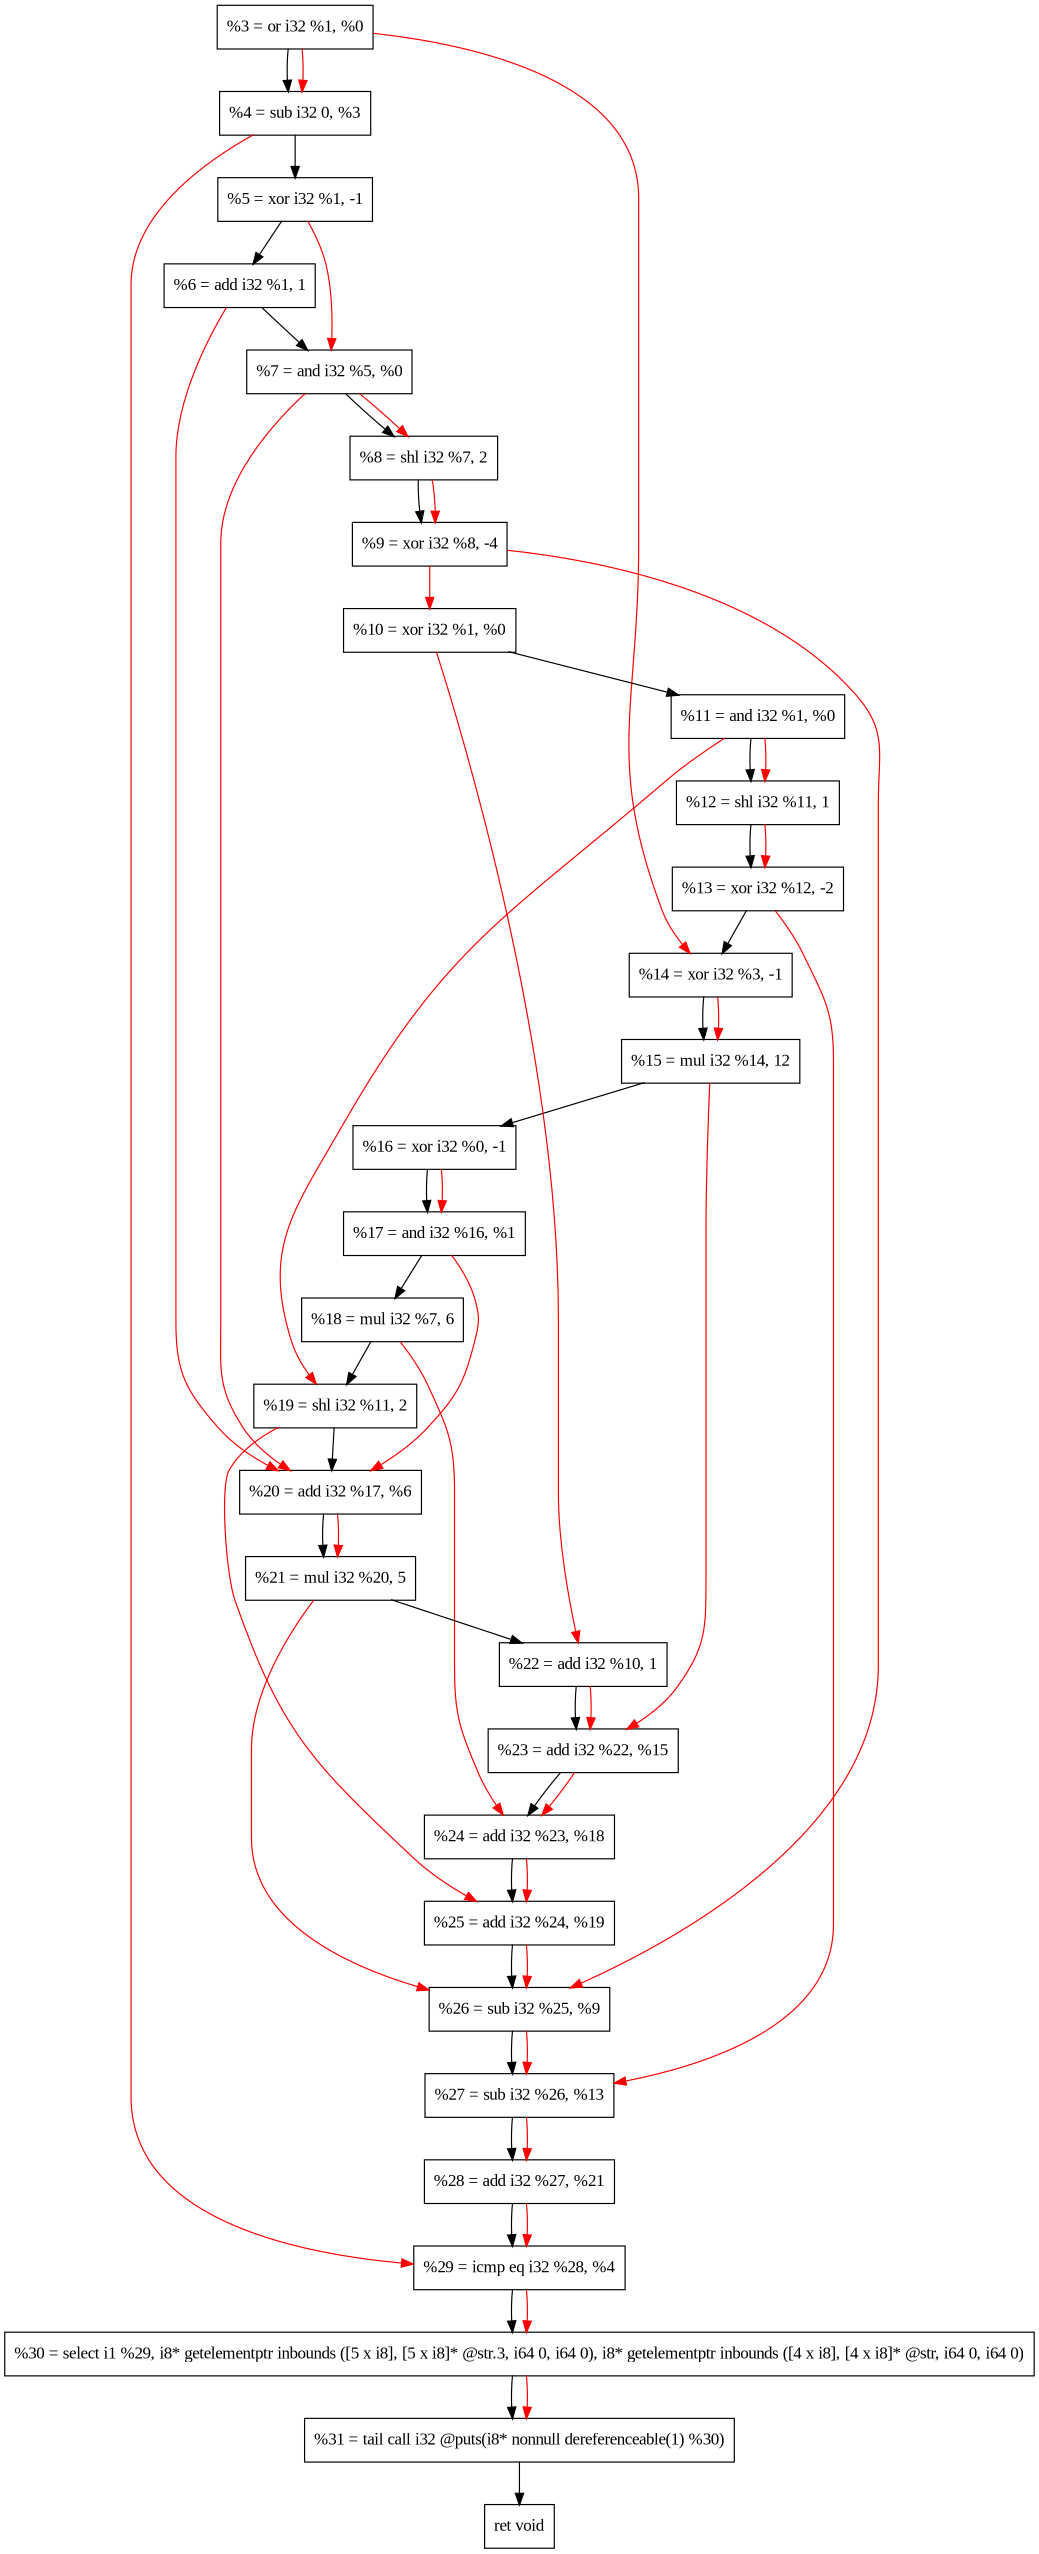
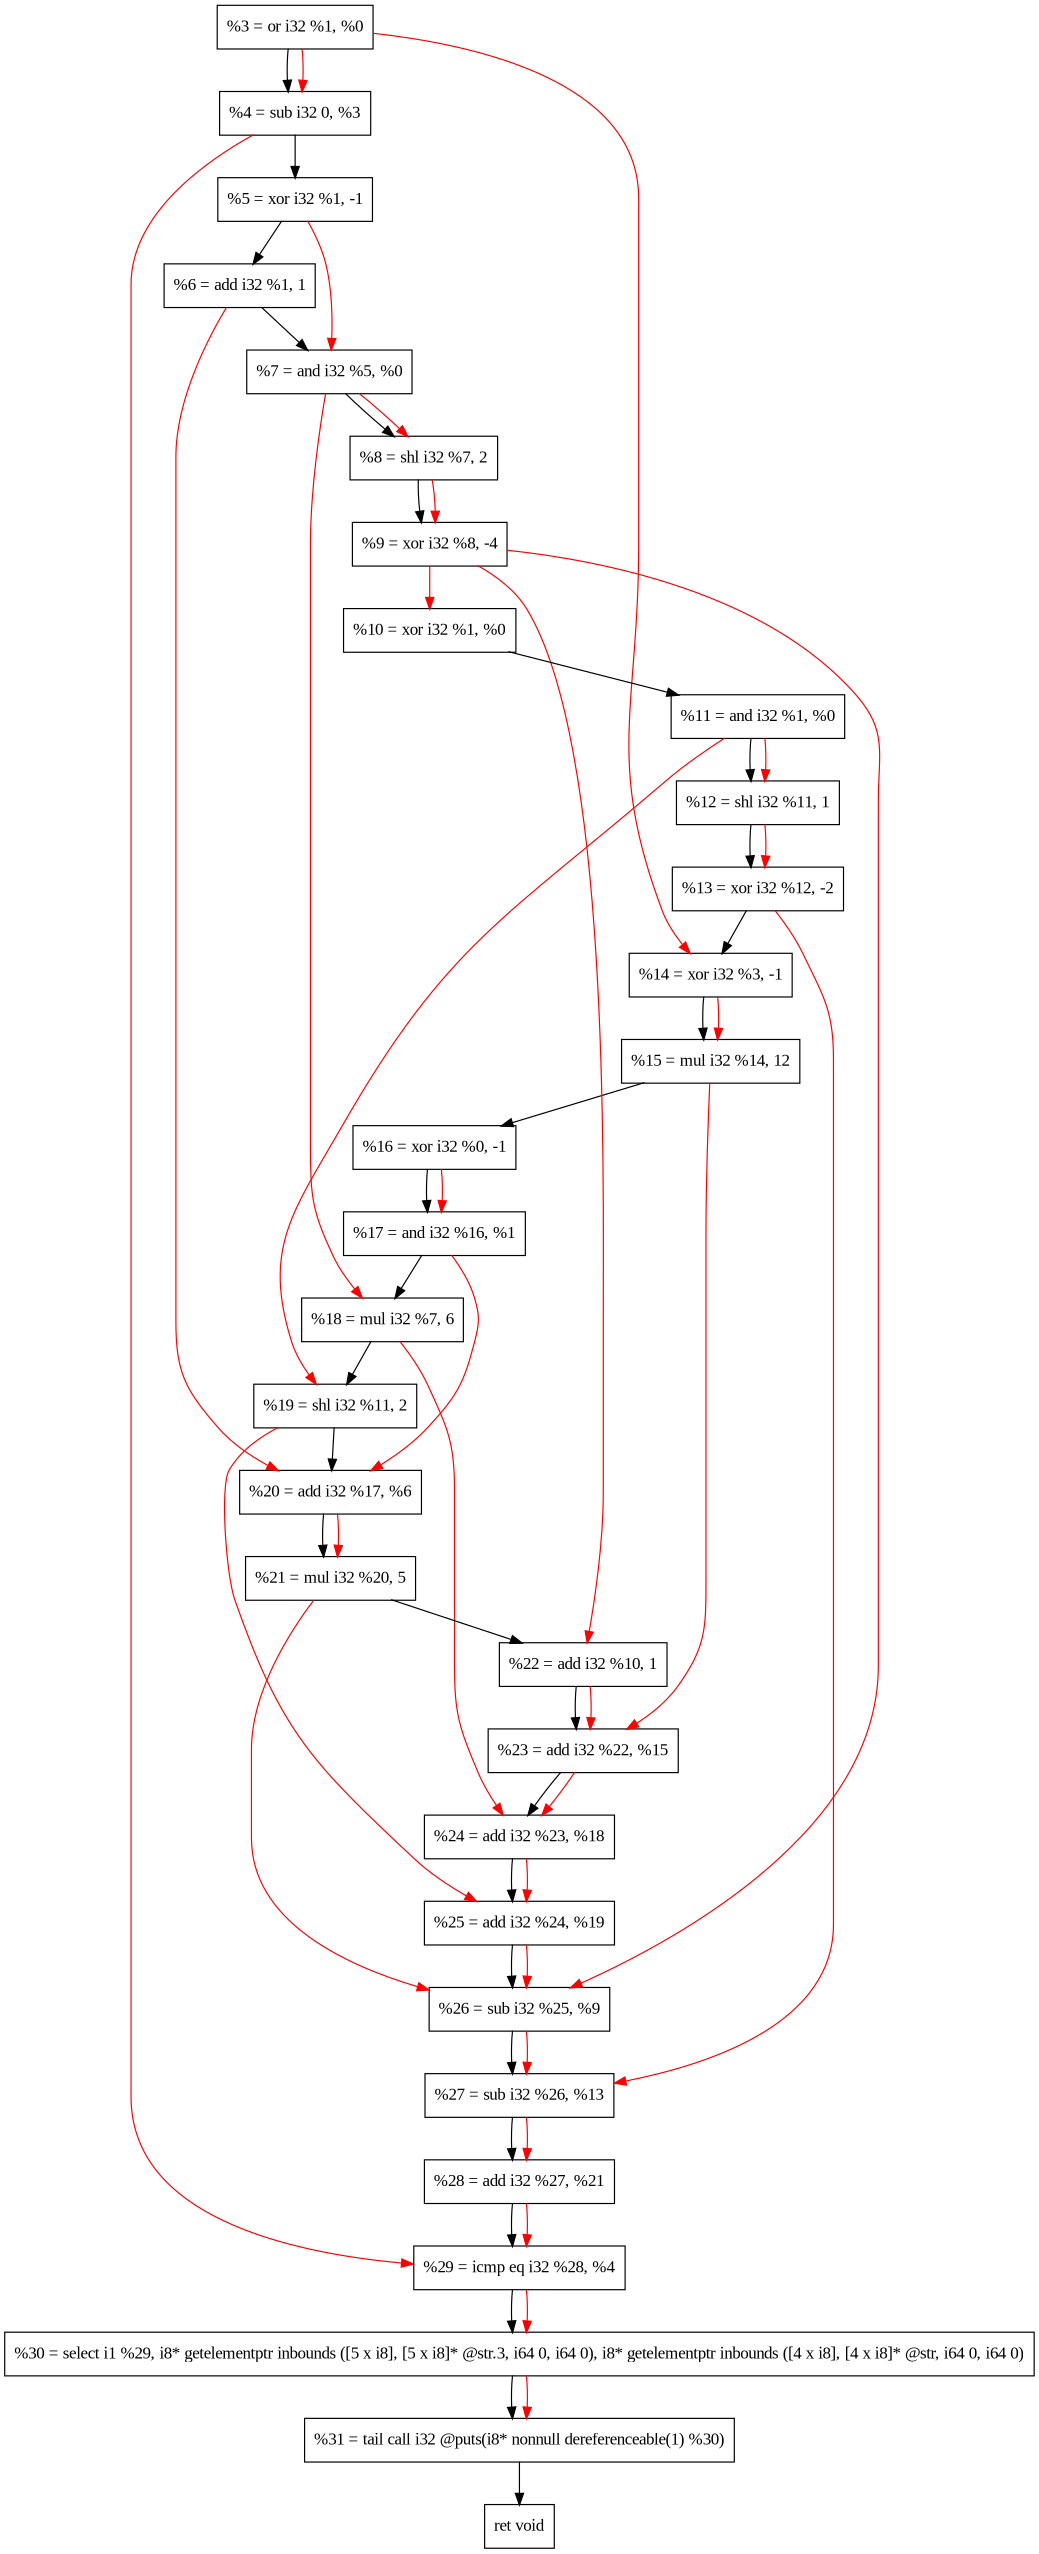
(221, 926) -> (310, 846)
(546, 1136) -> (601, 1083)
